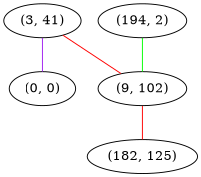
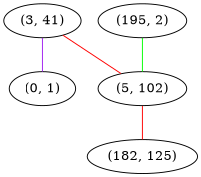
(142, 21) -> (142, 21)
(42, 89) -> (42, 89)
(142, 89) -> (142, 89)
